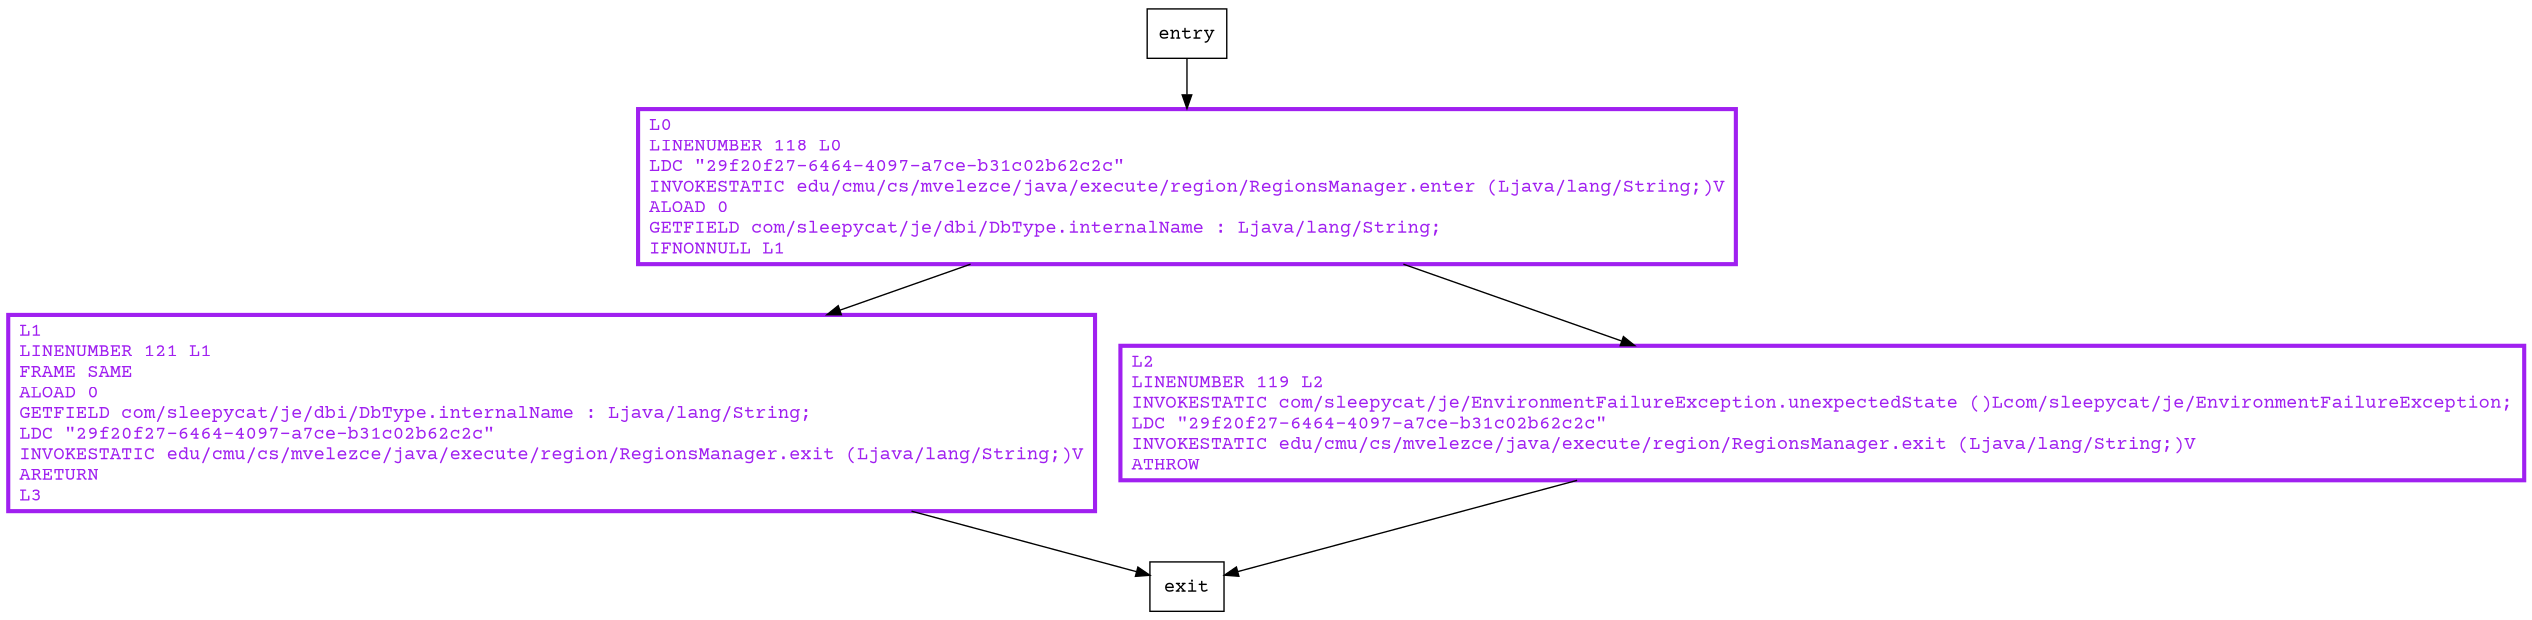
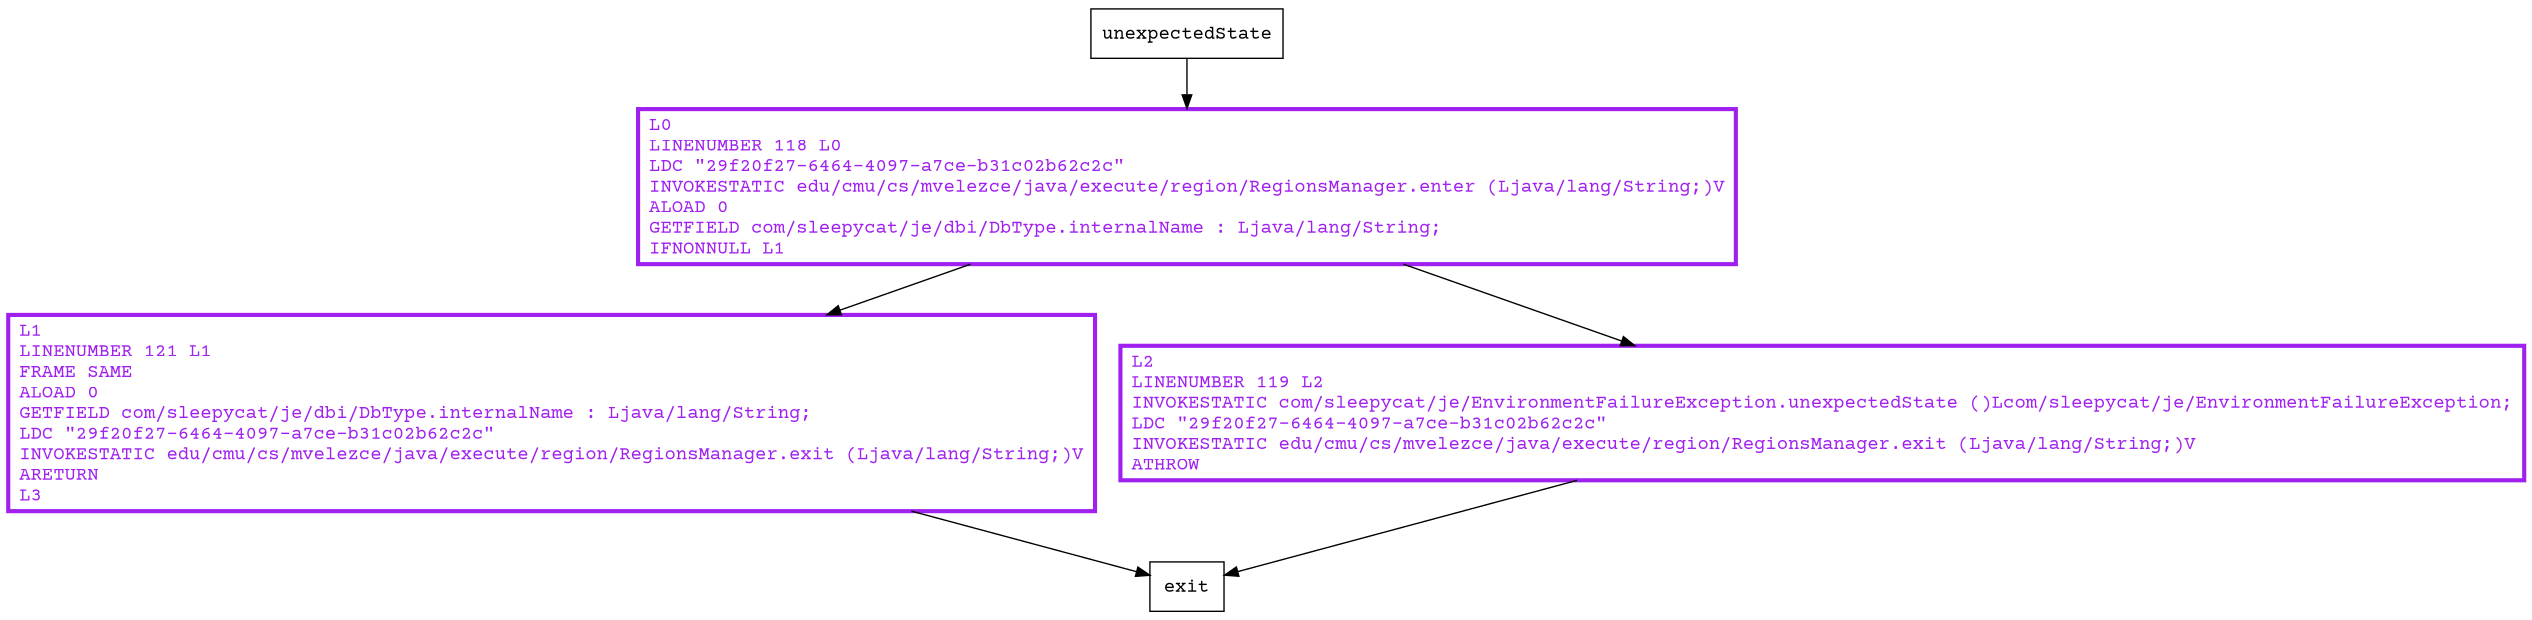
(1187, 34) -> (1187, 34)
